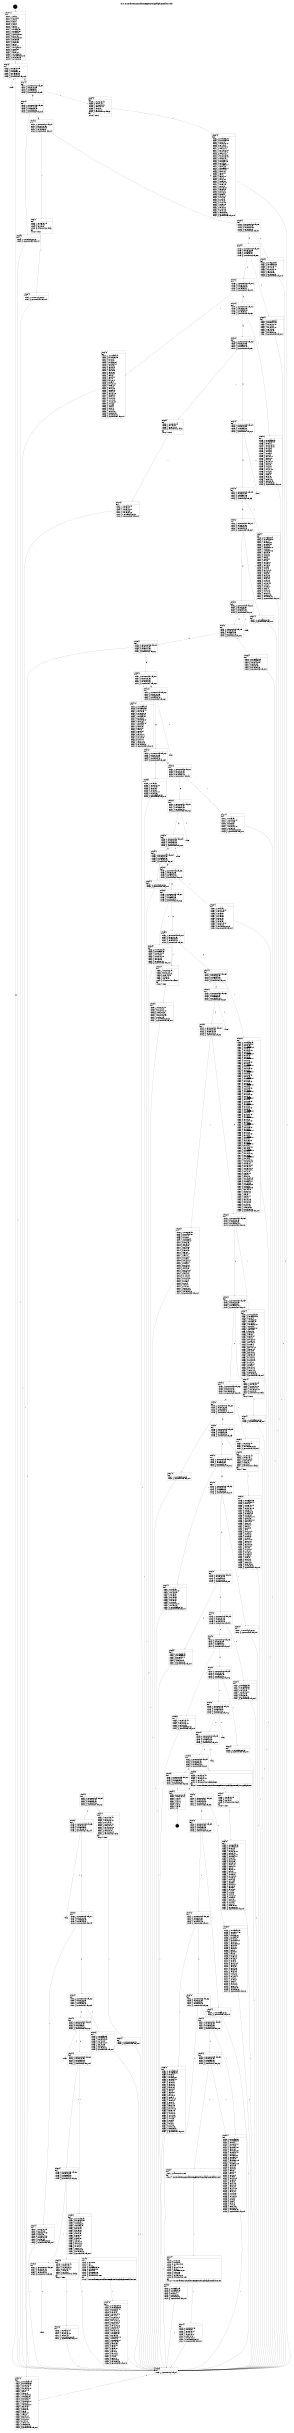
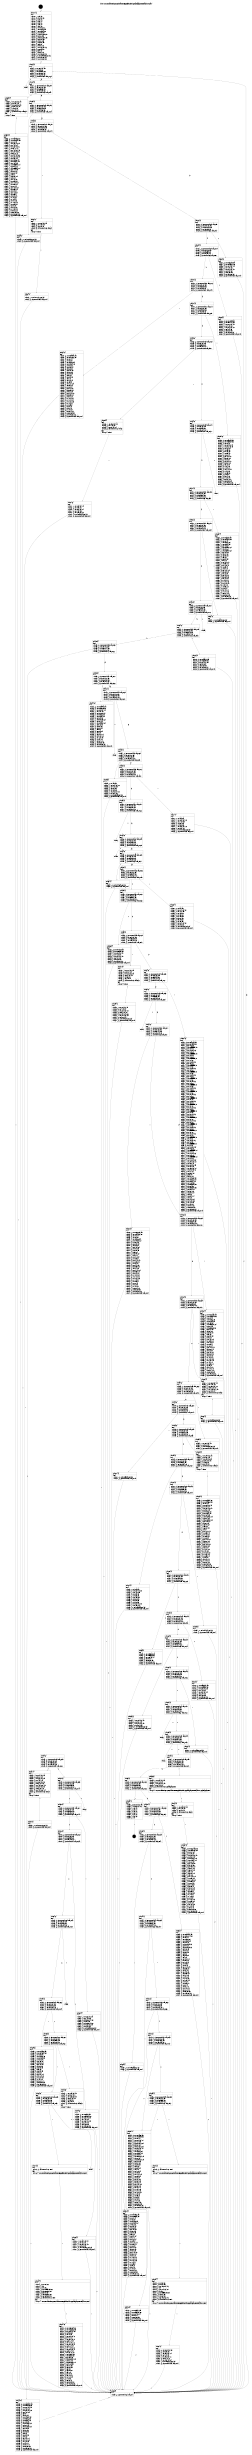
none -> (60, 2170)
